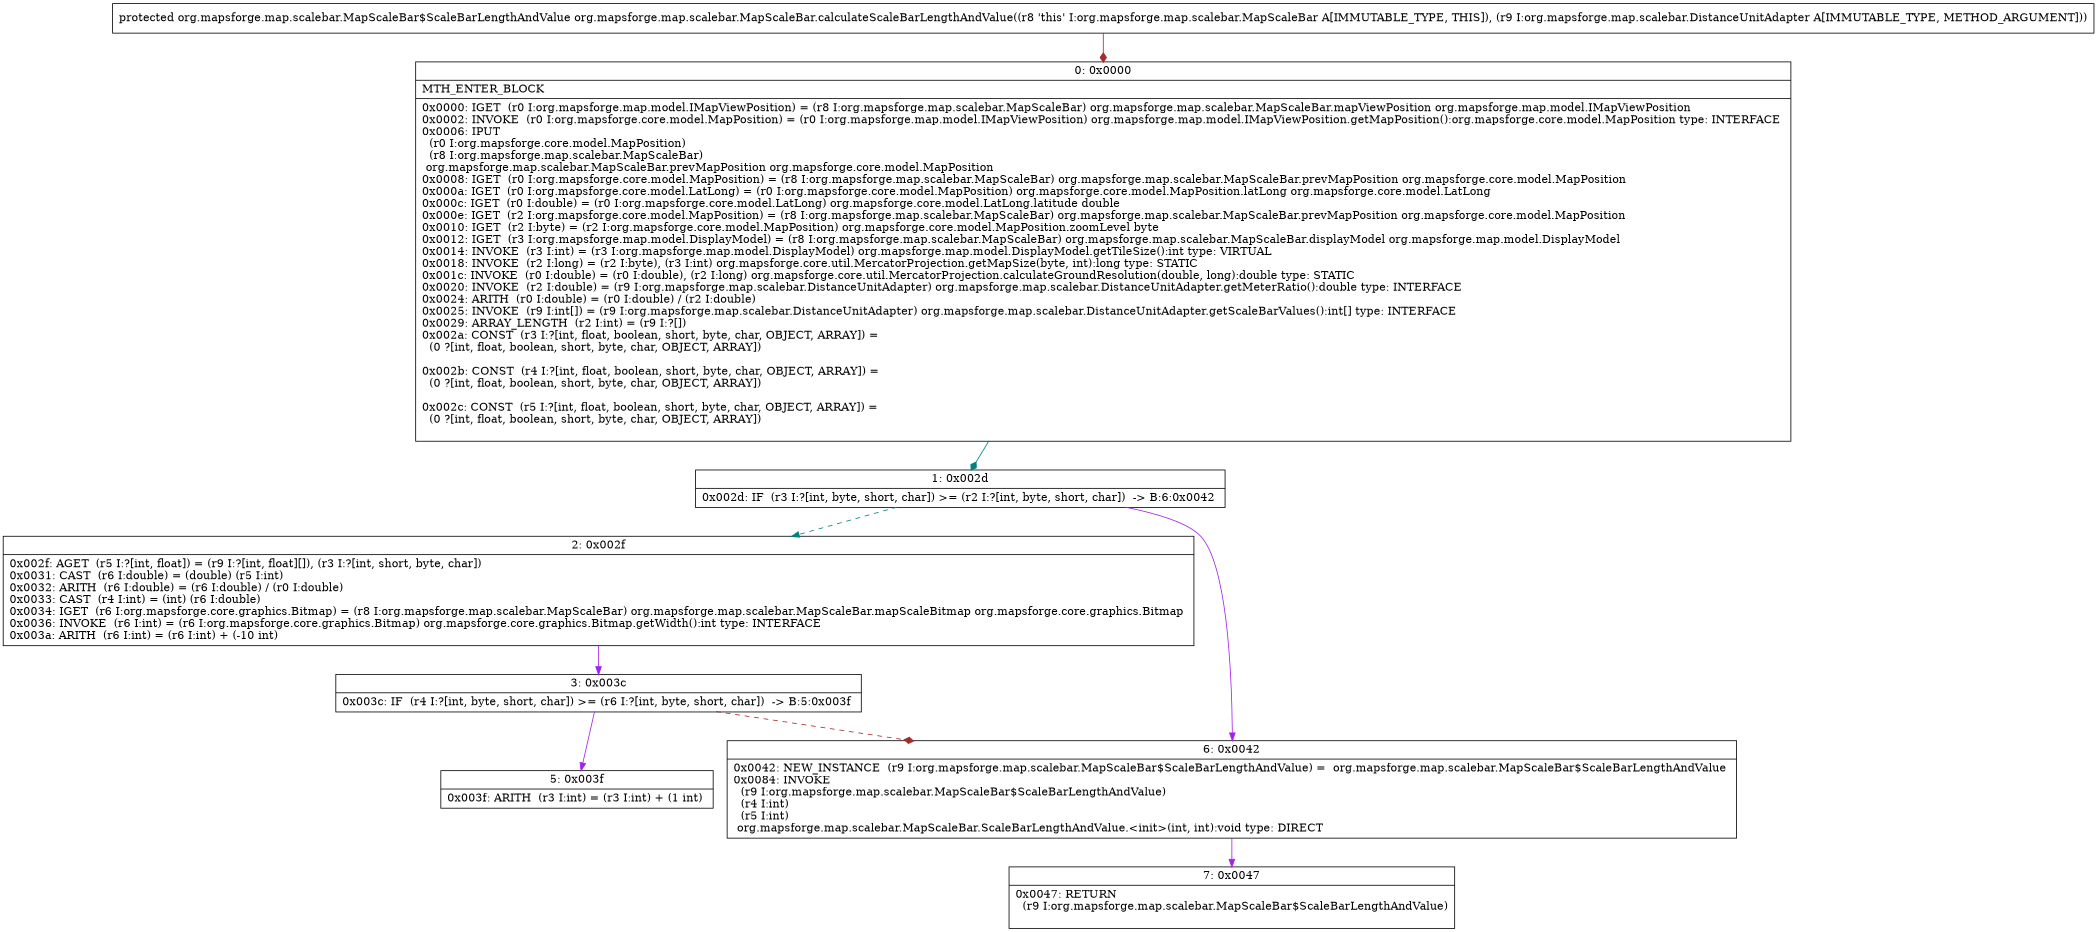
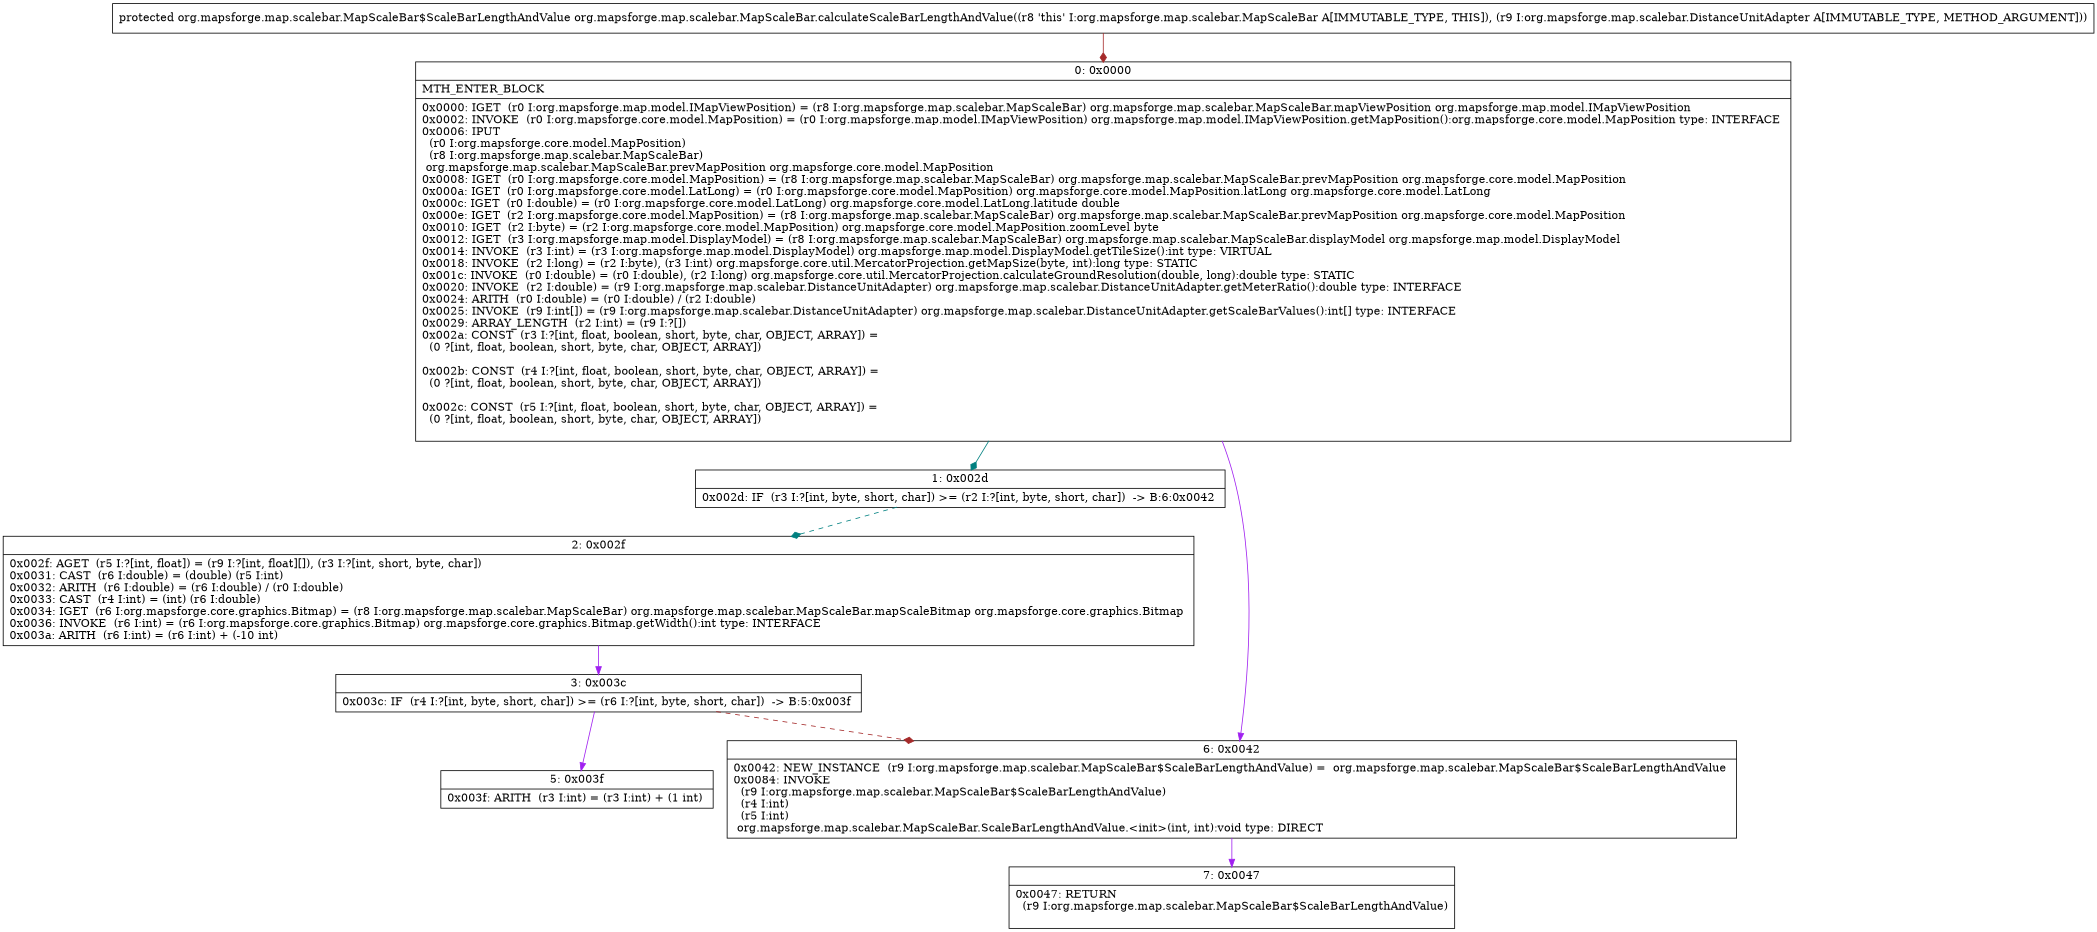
(848, 521) -> (848, 521)
(1222, 592) -> (1248, 586)
